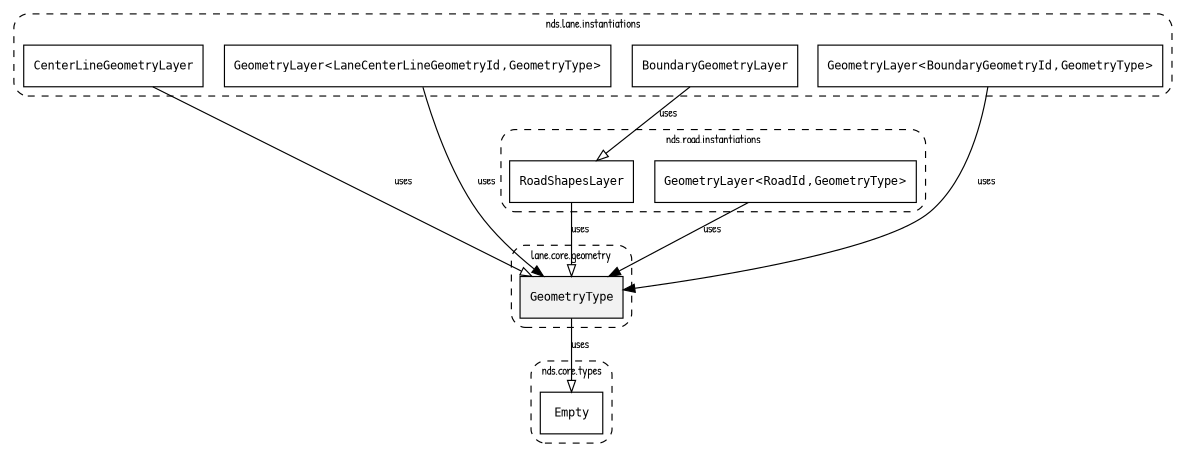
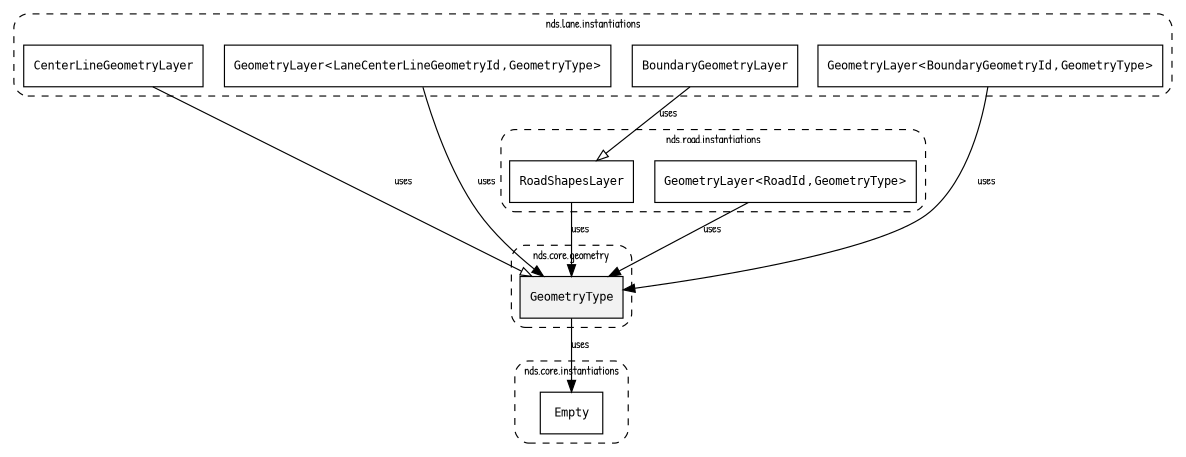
(572, 234) -> (572, 234)
(572, 256) -> (572, 256)
(572, 349) -> (572, 349)
(572, 372) -> (572, 372)
